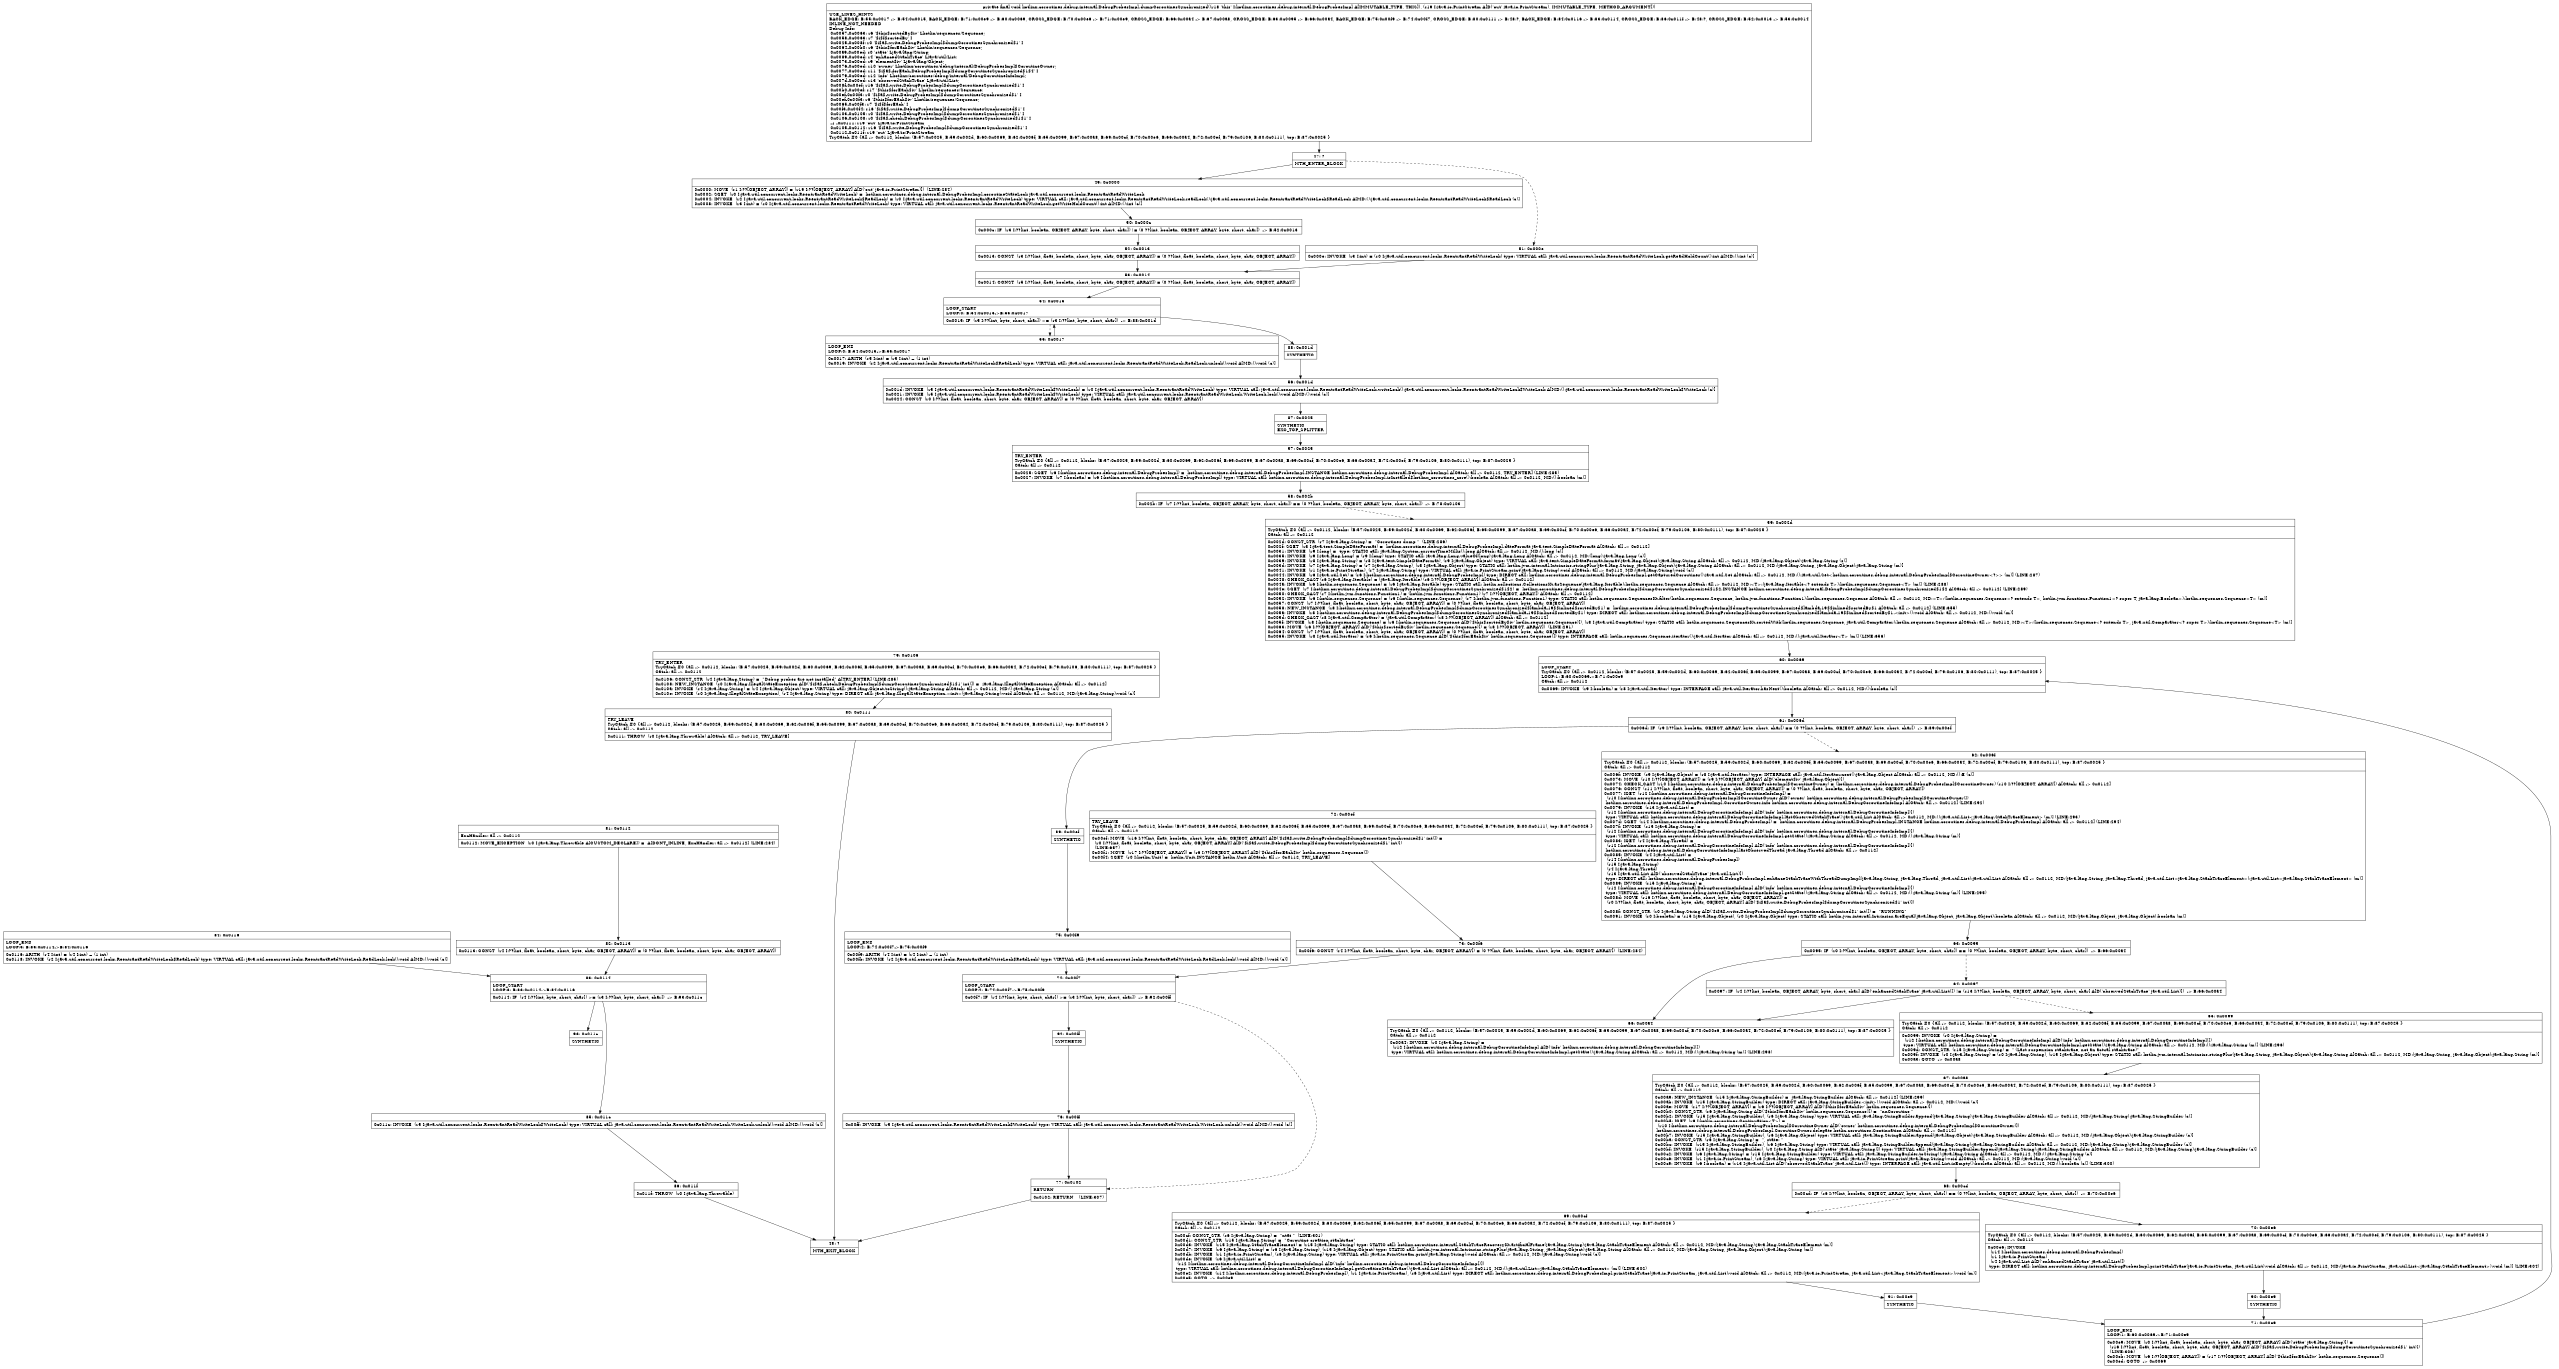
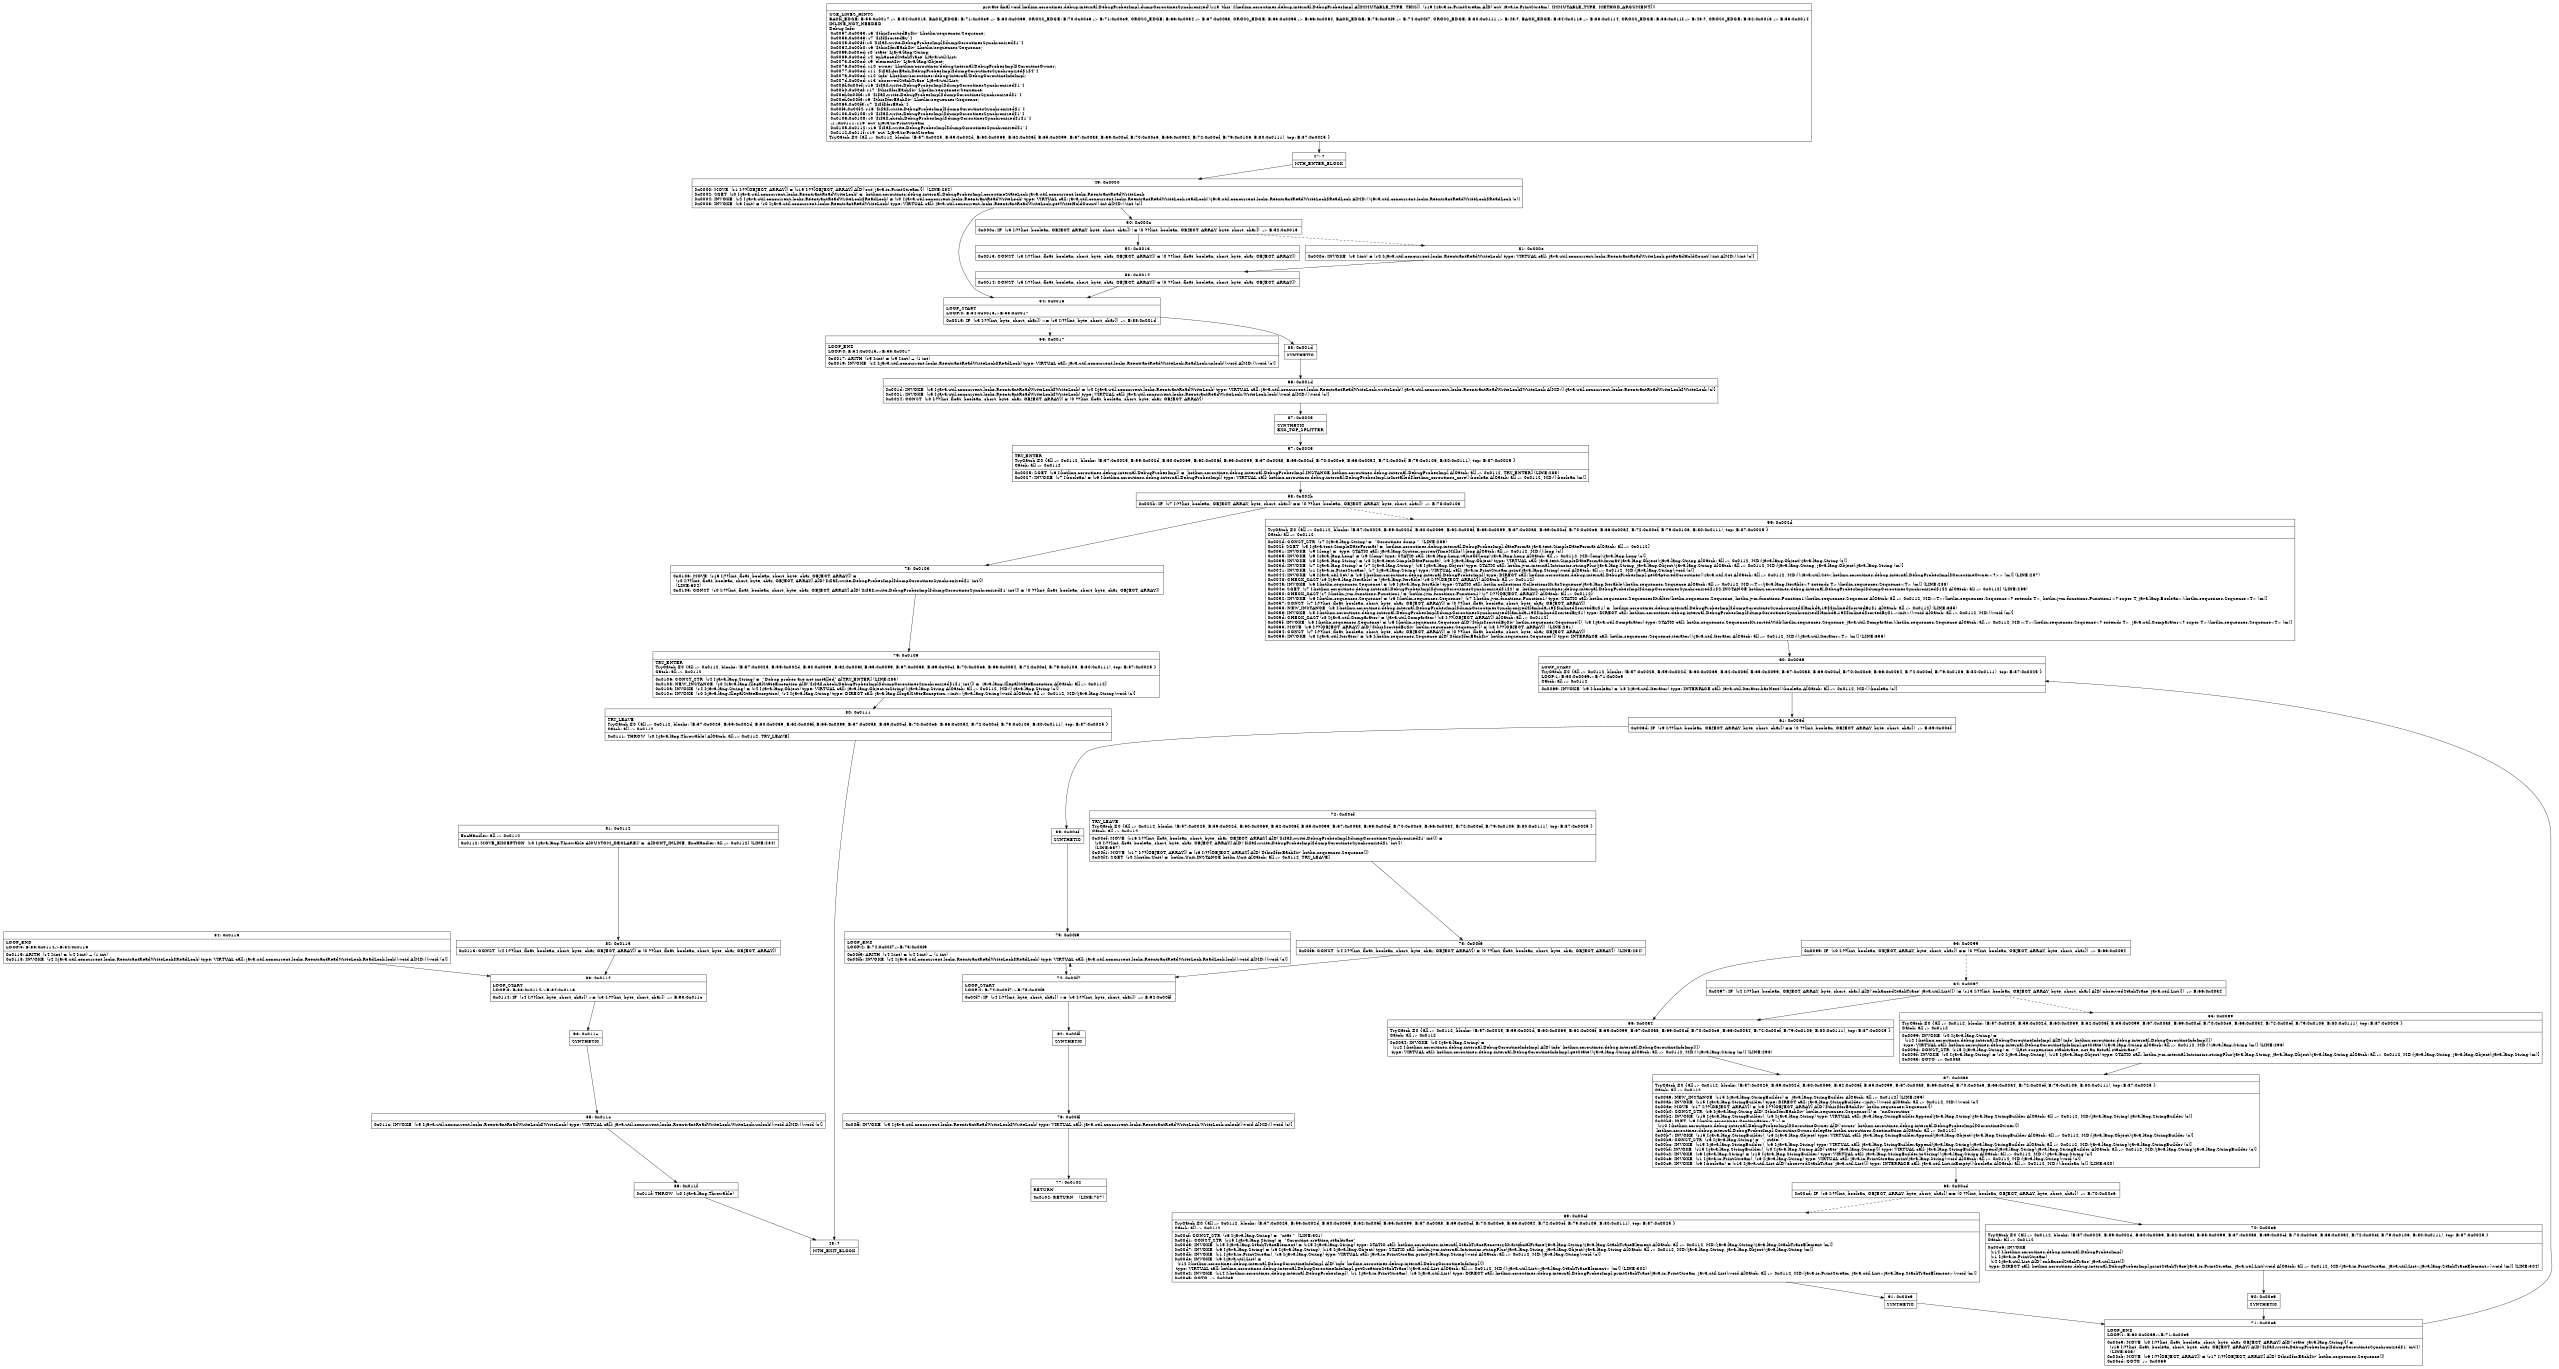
(1470, 167) -> (1334, 240)
(1138, 264) -> none
(1054, 332) -> (959, 251)
none -> (917, 580)
(1984, 836) -> none
(606, 1056) -> (592, 1078)
none -> (1743, 1065)
(1313, 1143) -> (1070, 971)
(1069, 1197) -> (1069, 1197)
(946, 1220) -> none
